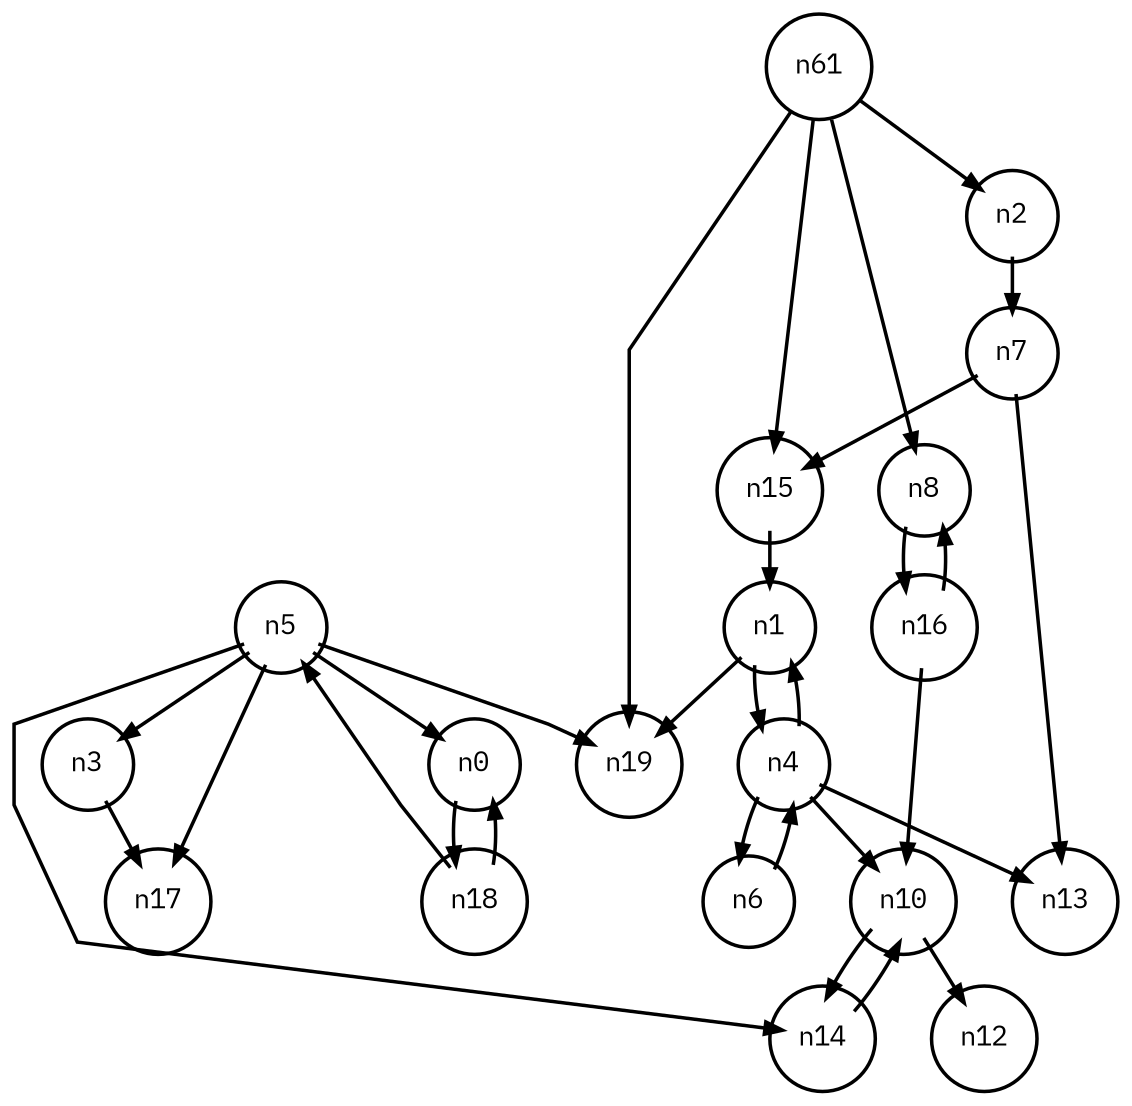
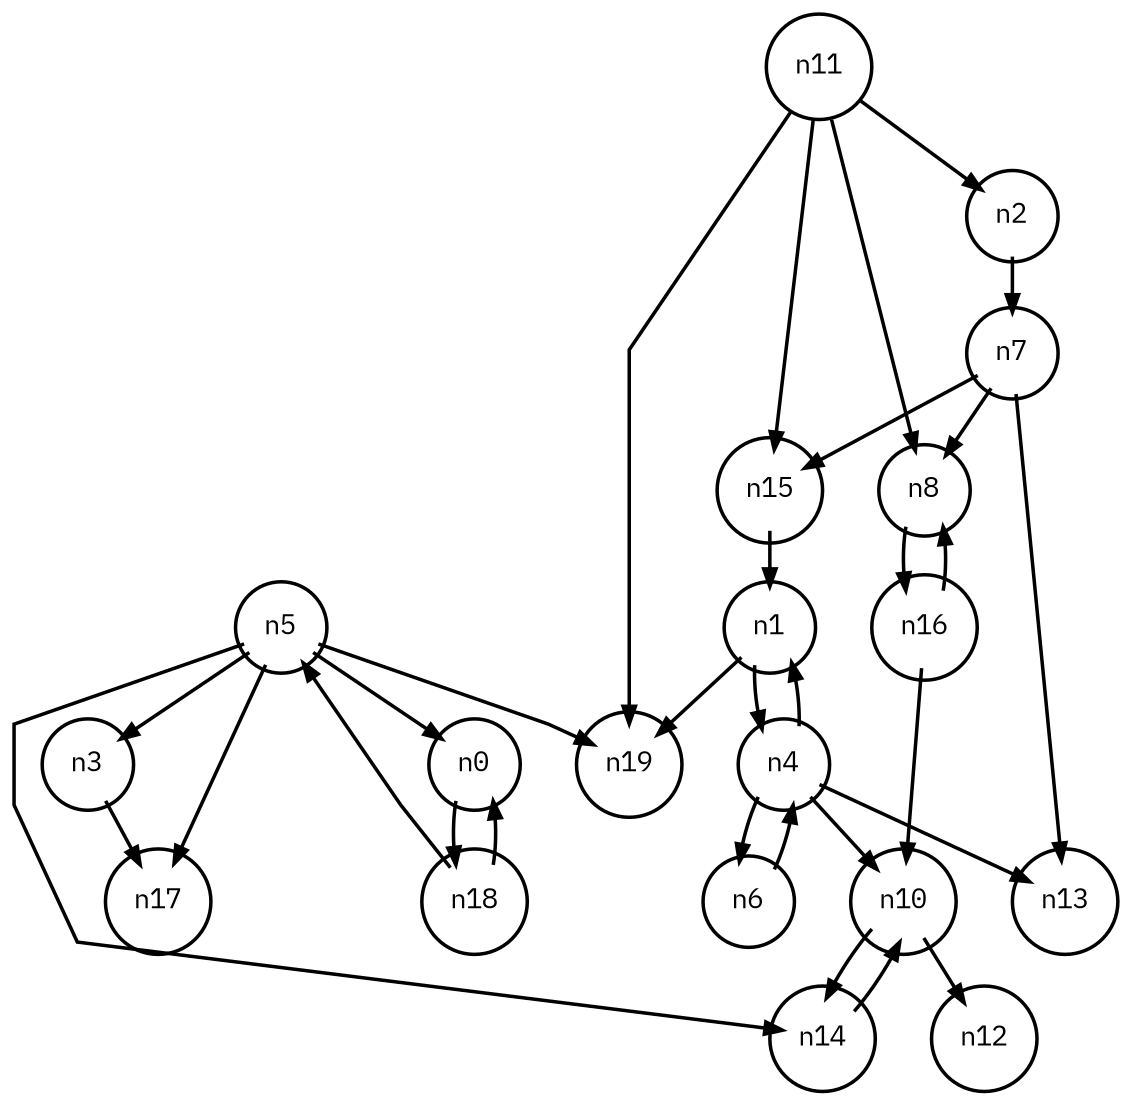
(819, 67) -> (819, 67)
none -> (973, 414)
